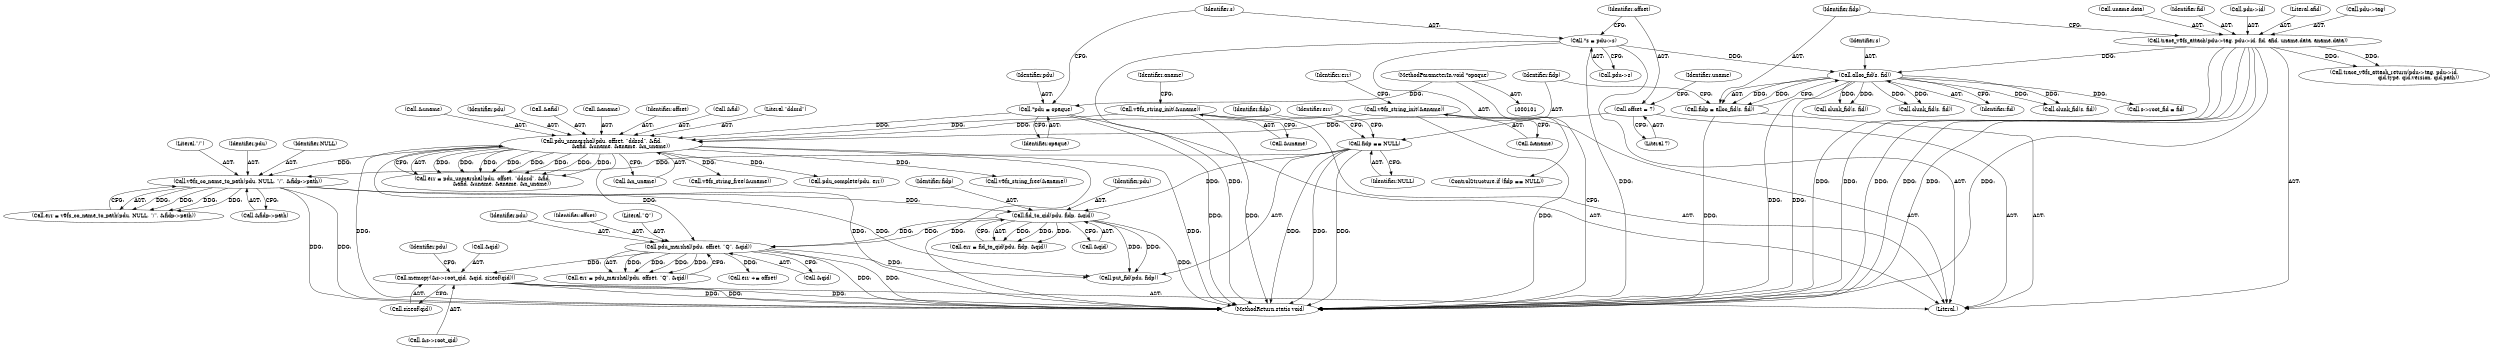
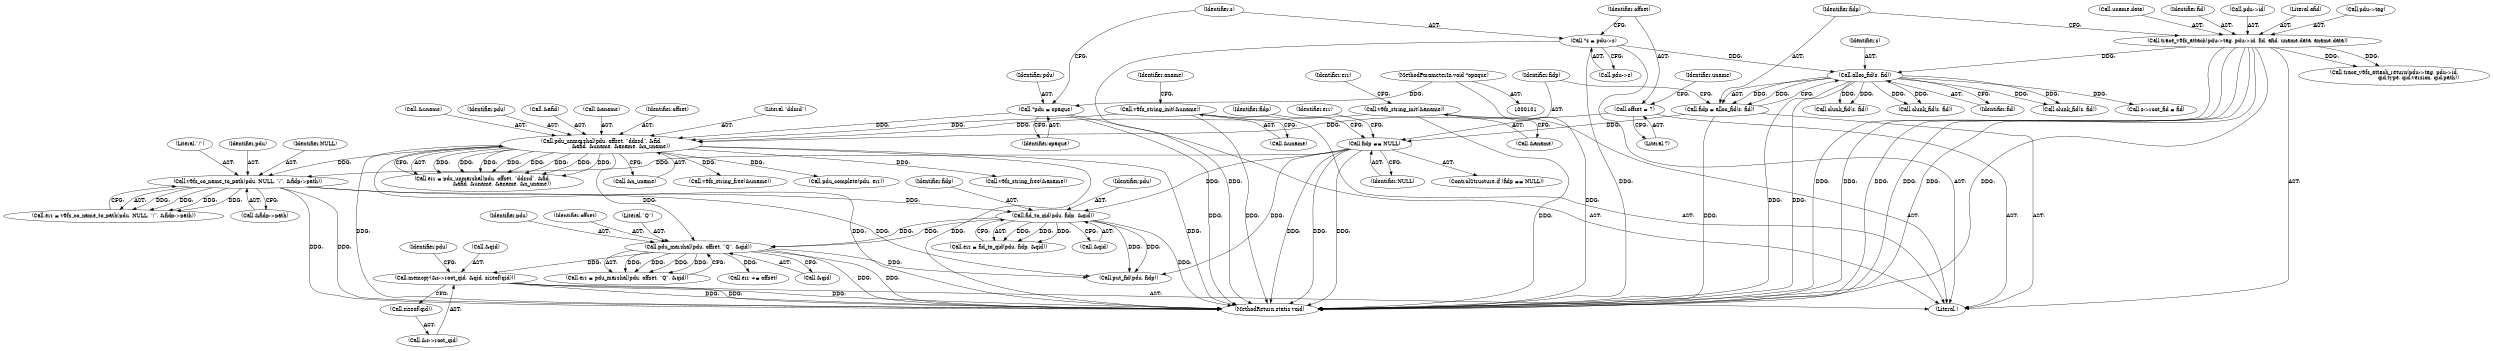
(1405, 91) -> (1433, 162)
(727, 110) -> none
none -> (1548, 129)
(1594, 201) -> (1594, 201)
(1278, 216) -> (1278, 216)
(412, 293) -> (421, 324)
